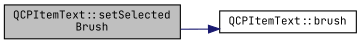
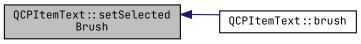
(194, 29) -> (206, 15)
